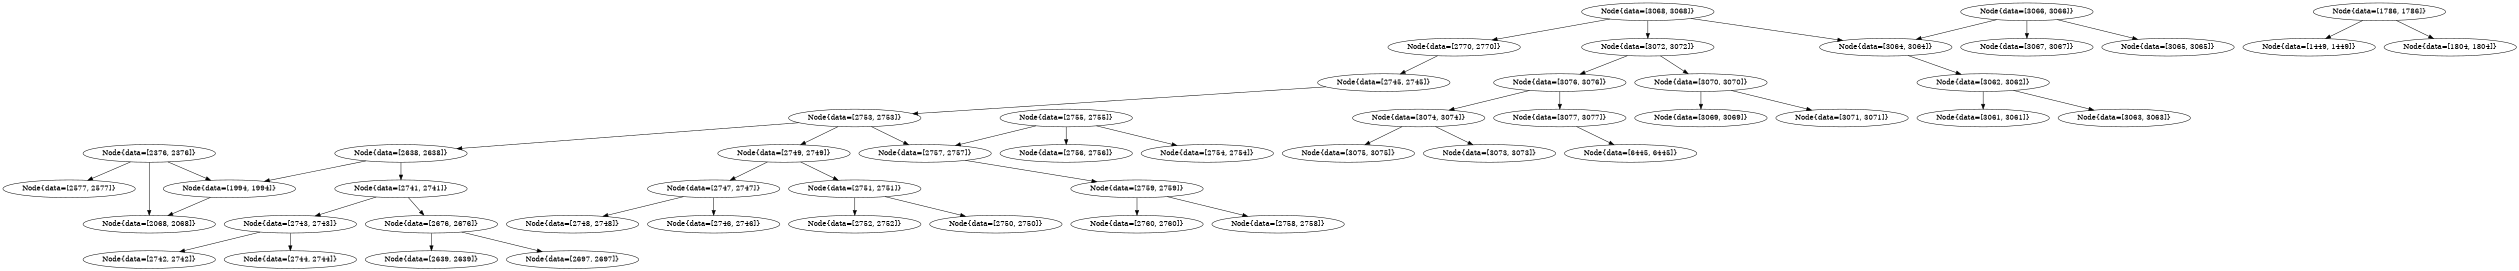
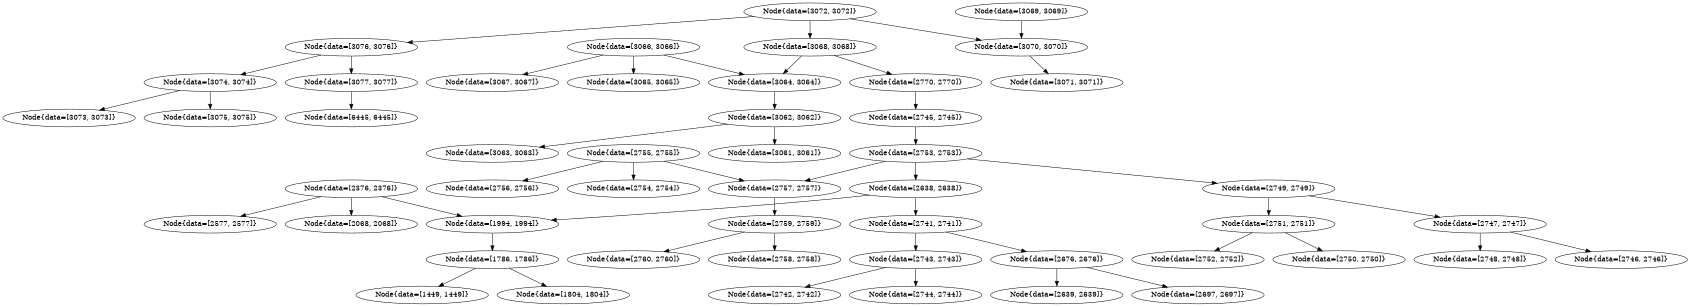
(1648, 27) -> (810, 27)
(1701, 98) -> (1021, 27)
(192, 206) -> (492, 239)
